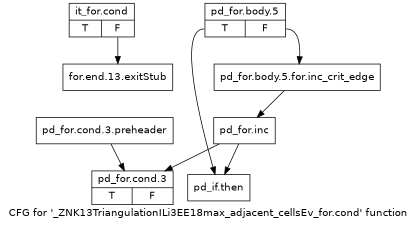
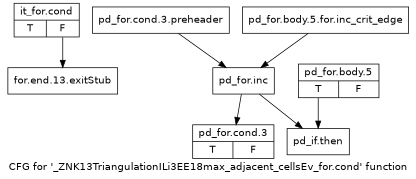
(298, 39) -> none
(116, 154) -> (199, 48)
